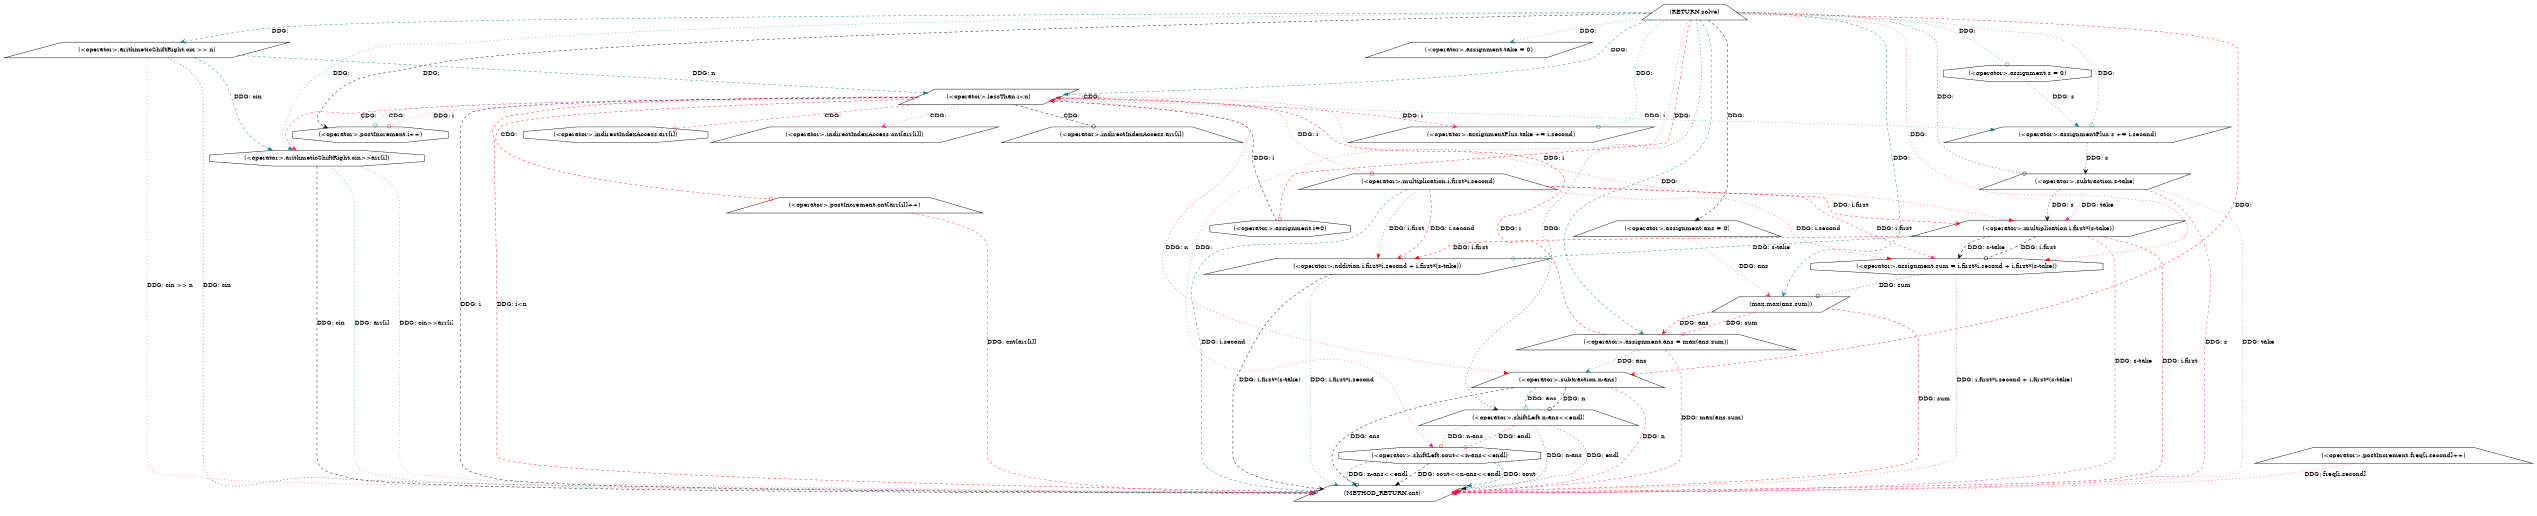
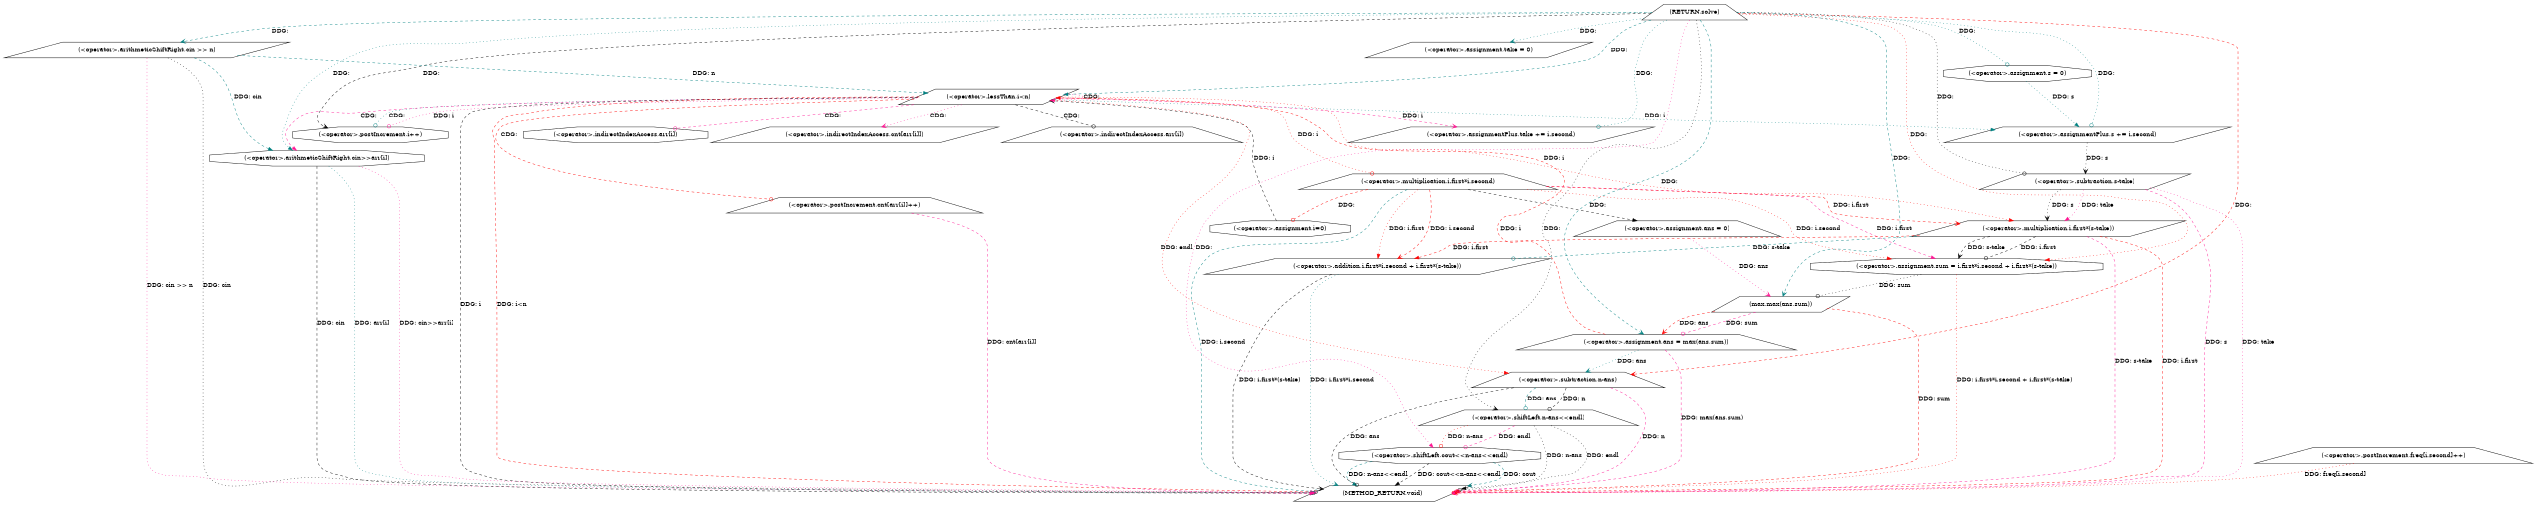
(1728, 116) -> (1559, 206)
(1533, 154) -> (1330, 201)
(1177, 248) -> (1177, 248)
(1383, 493) -> (1383, 493)
